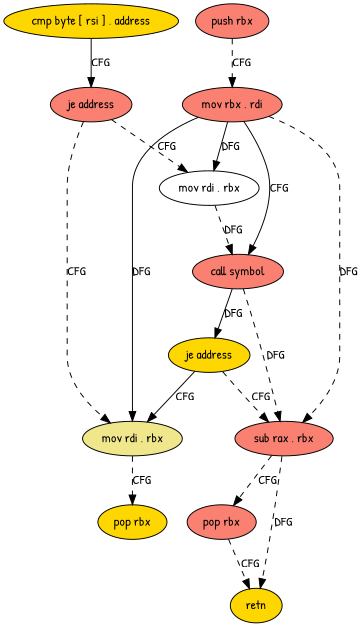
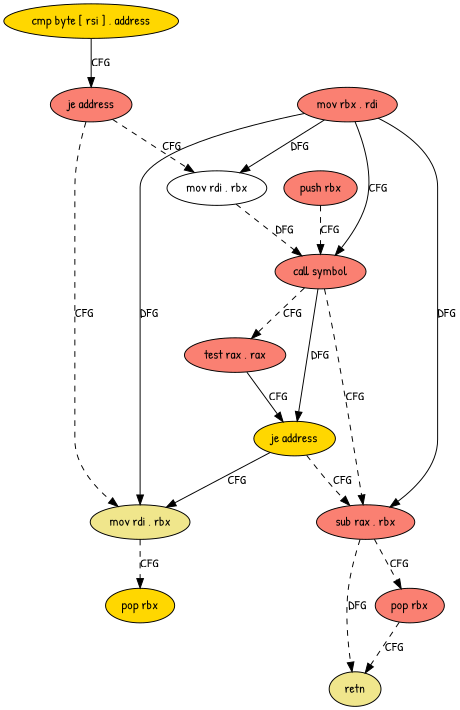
(232, 58) -> (321, 225)
(340, 253) -> (438, 303)
none -> (235, 355)
(276, 355) -> (355, 397)
(256, 606) -> (355, 689)
